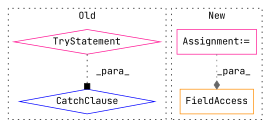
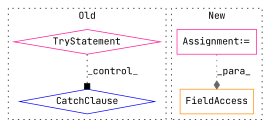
(113, 72) -> (113, 72)
